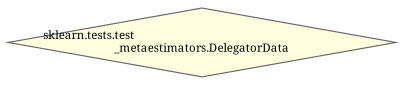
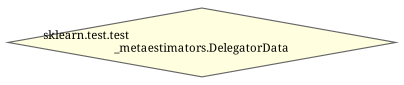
(202, 42) -> (202, 42)
